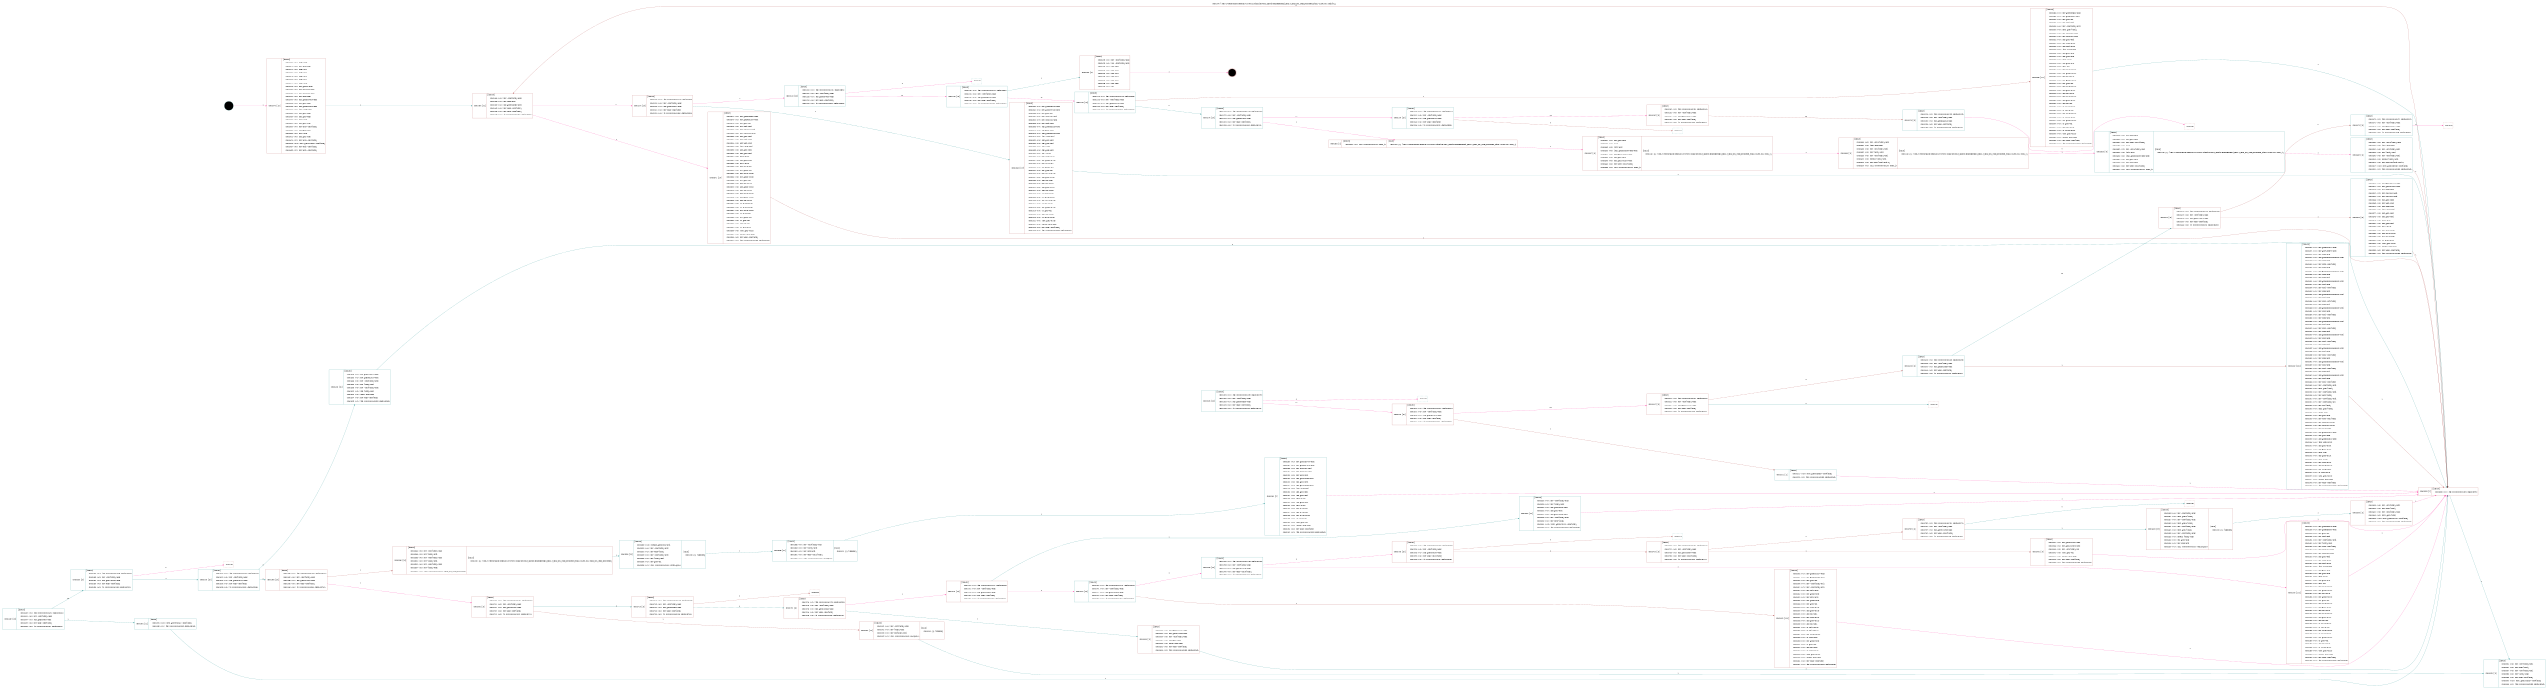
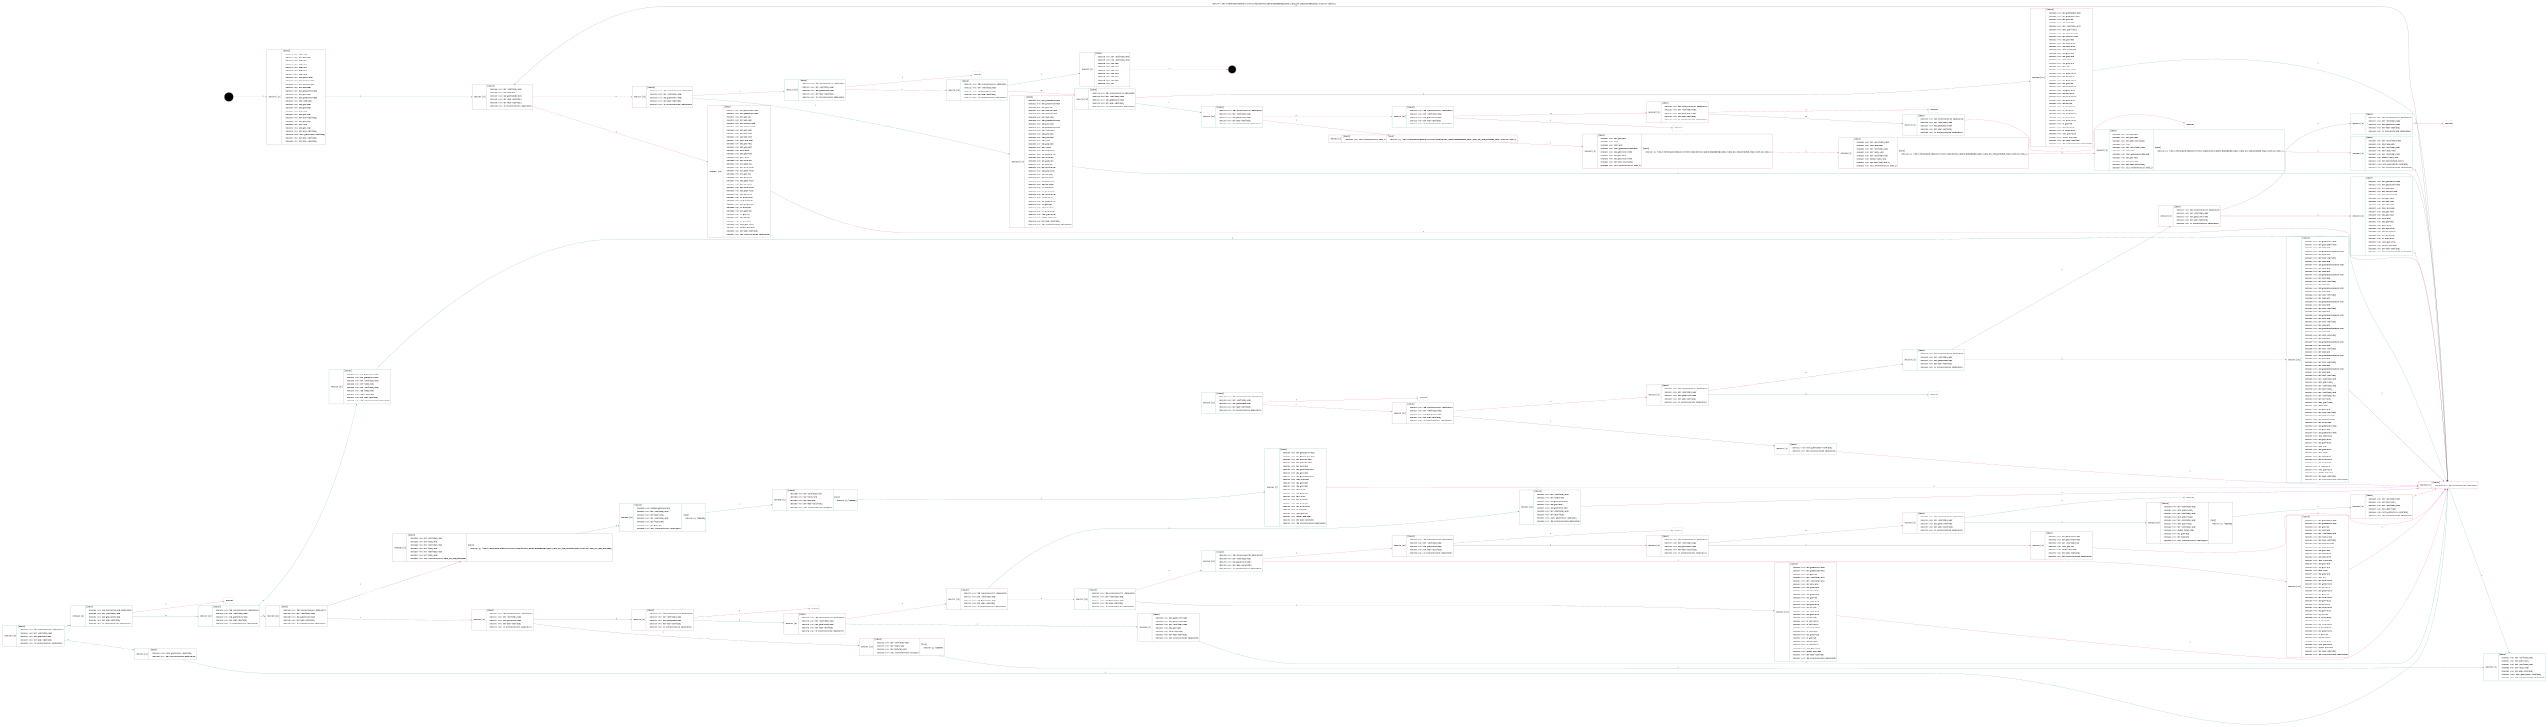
none -> (1934, 110)
